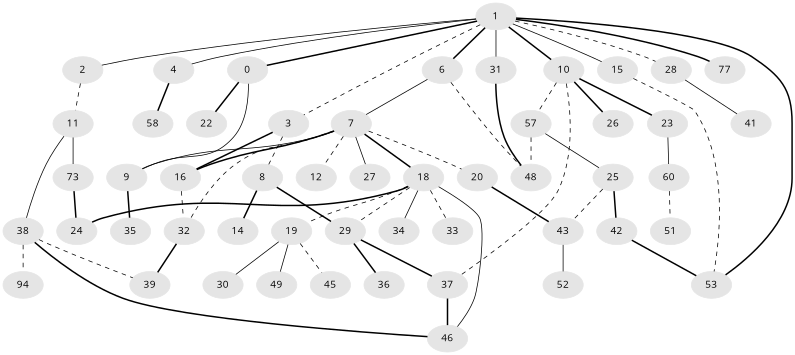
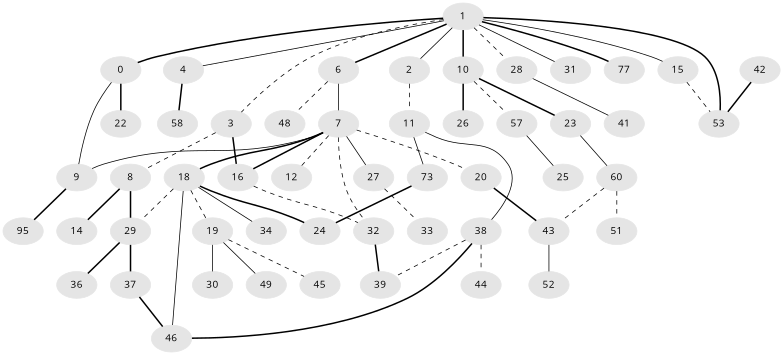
(501, 127) -> none
(531, 151) -> none
(552, 199) -> none
(438, 204) -> (400, 204)
(588, 204) -> (583, 204)
(615, 204) -> none
(131, 231) -> (23, 231)
(23, 285) -> (481, 285)
